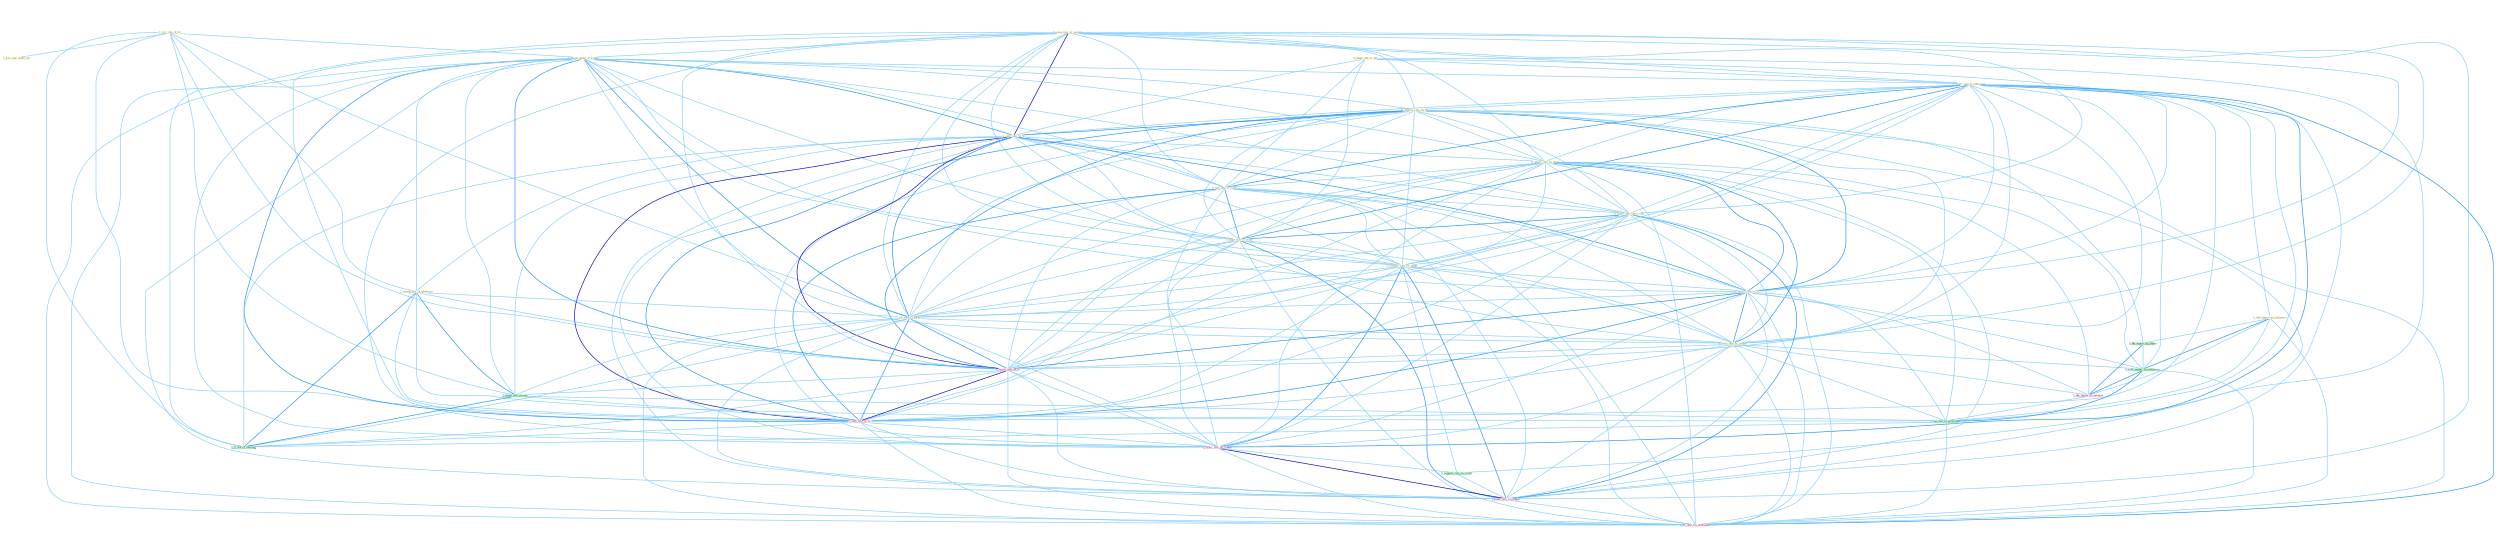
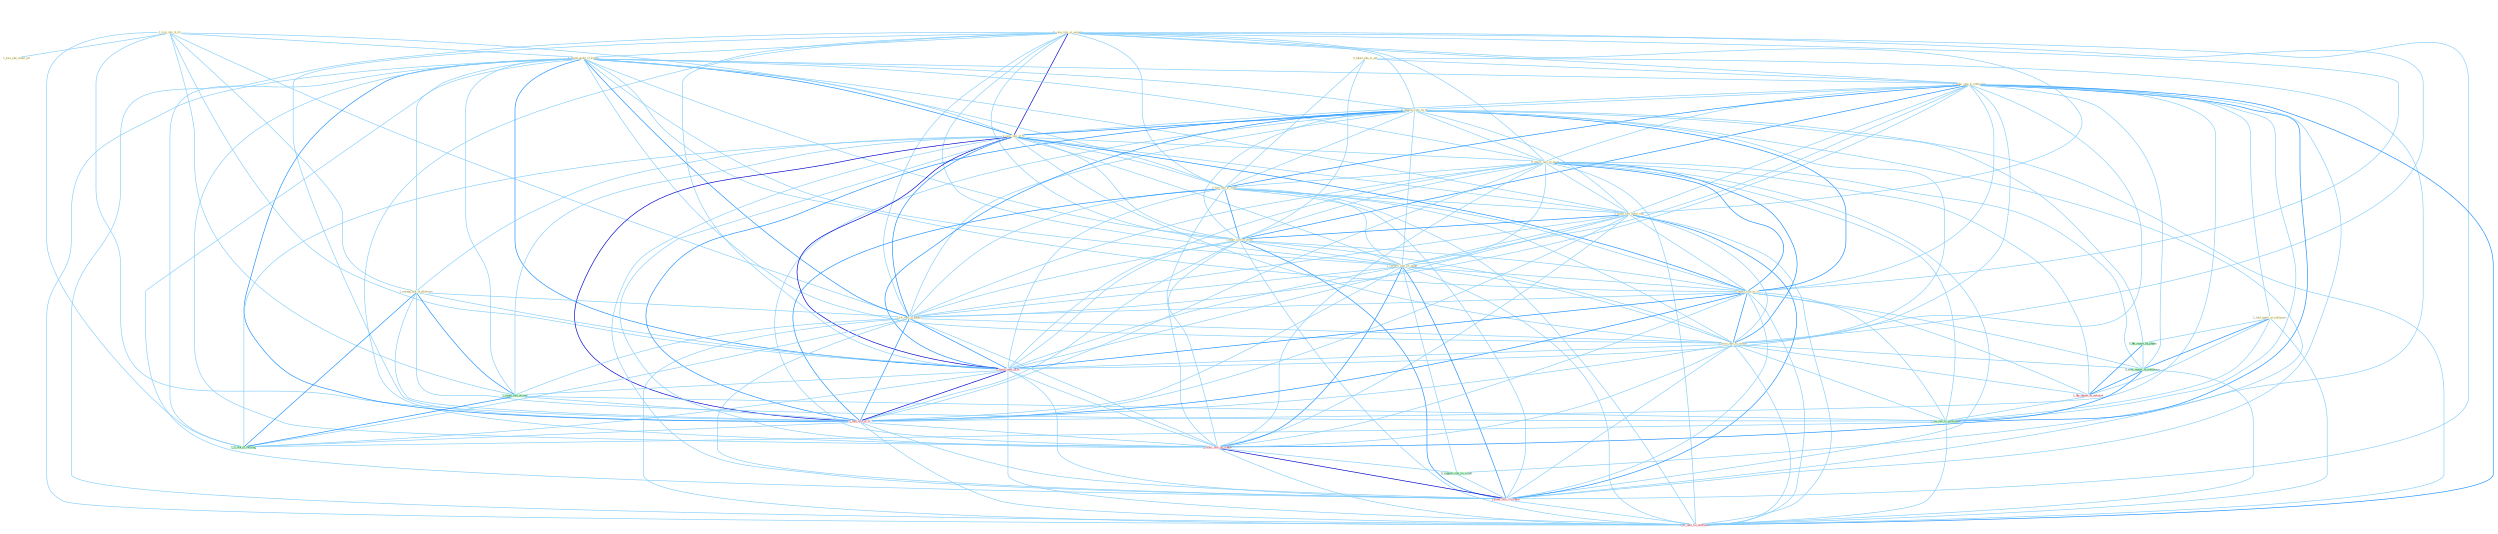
(1991, 79) -> (1510, 260)
(1188, 94) -> (580, 53)
